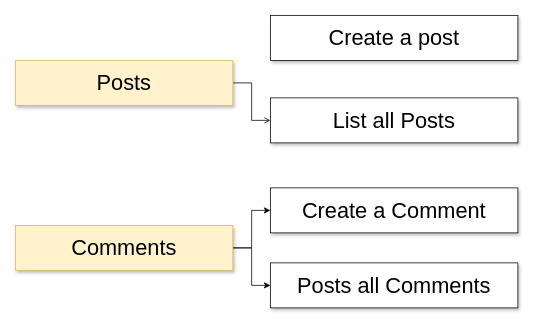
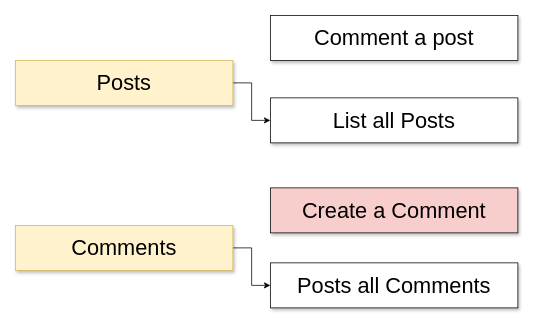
(394, 38) -> (394, 38)
(265, 120) -> (263, 120)
(394, 210) -> (394, 210)
(252, 222) -> none
